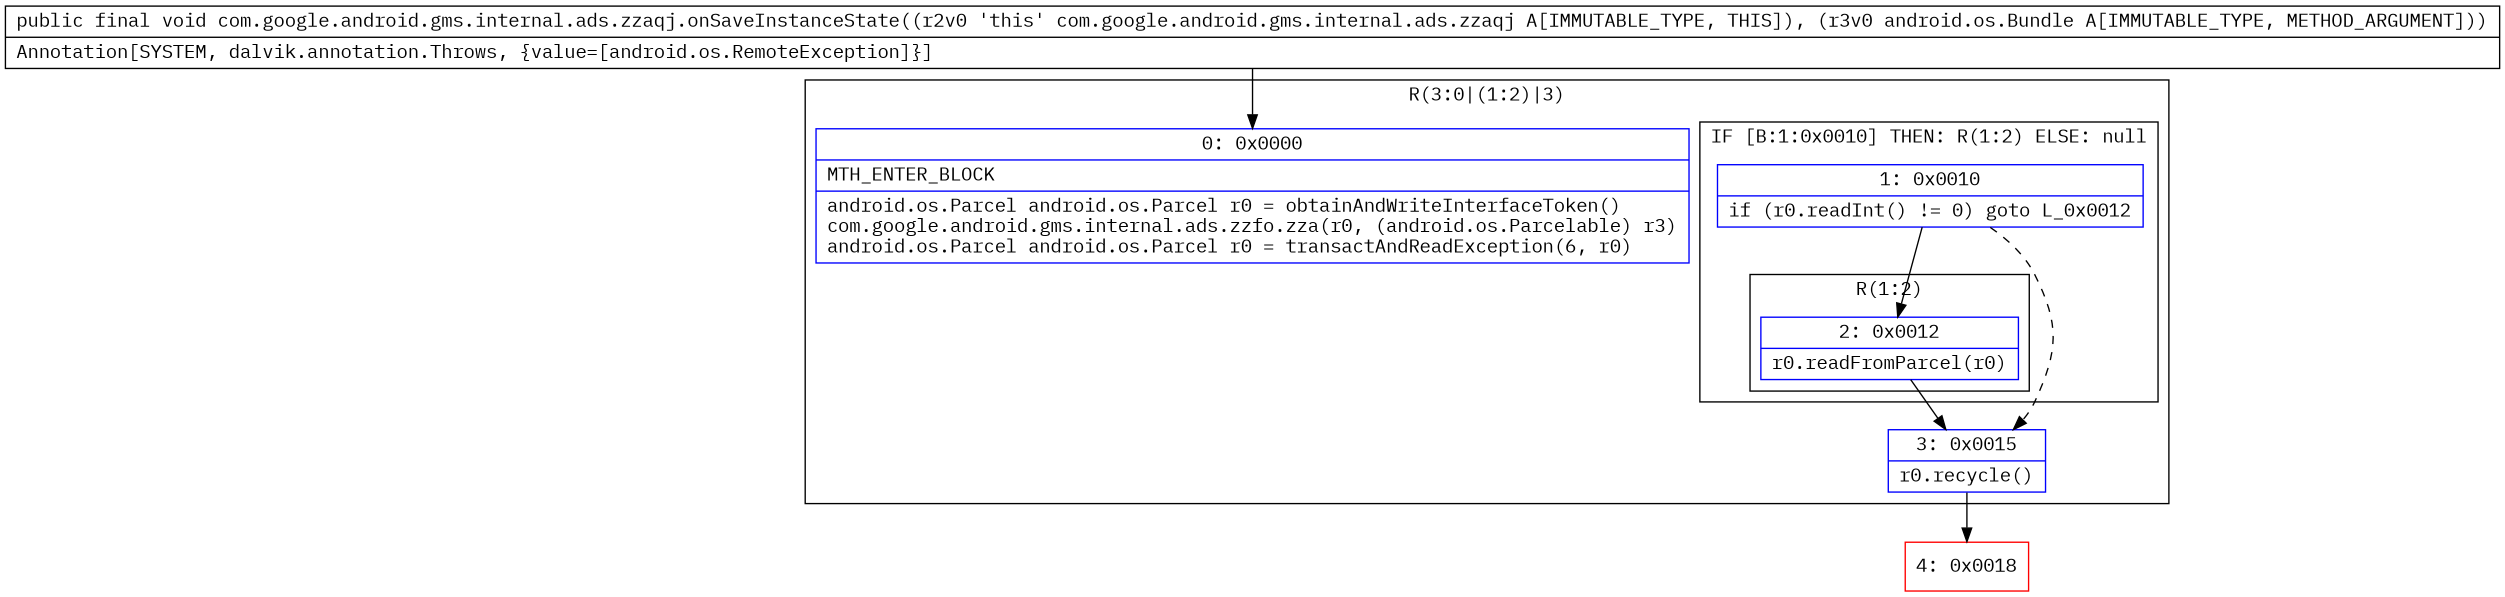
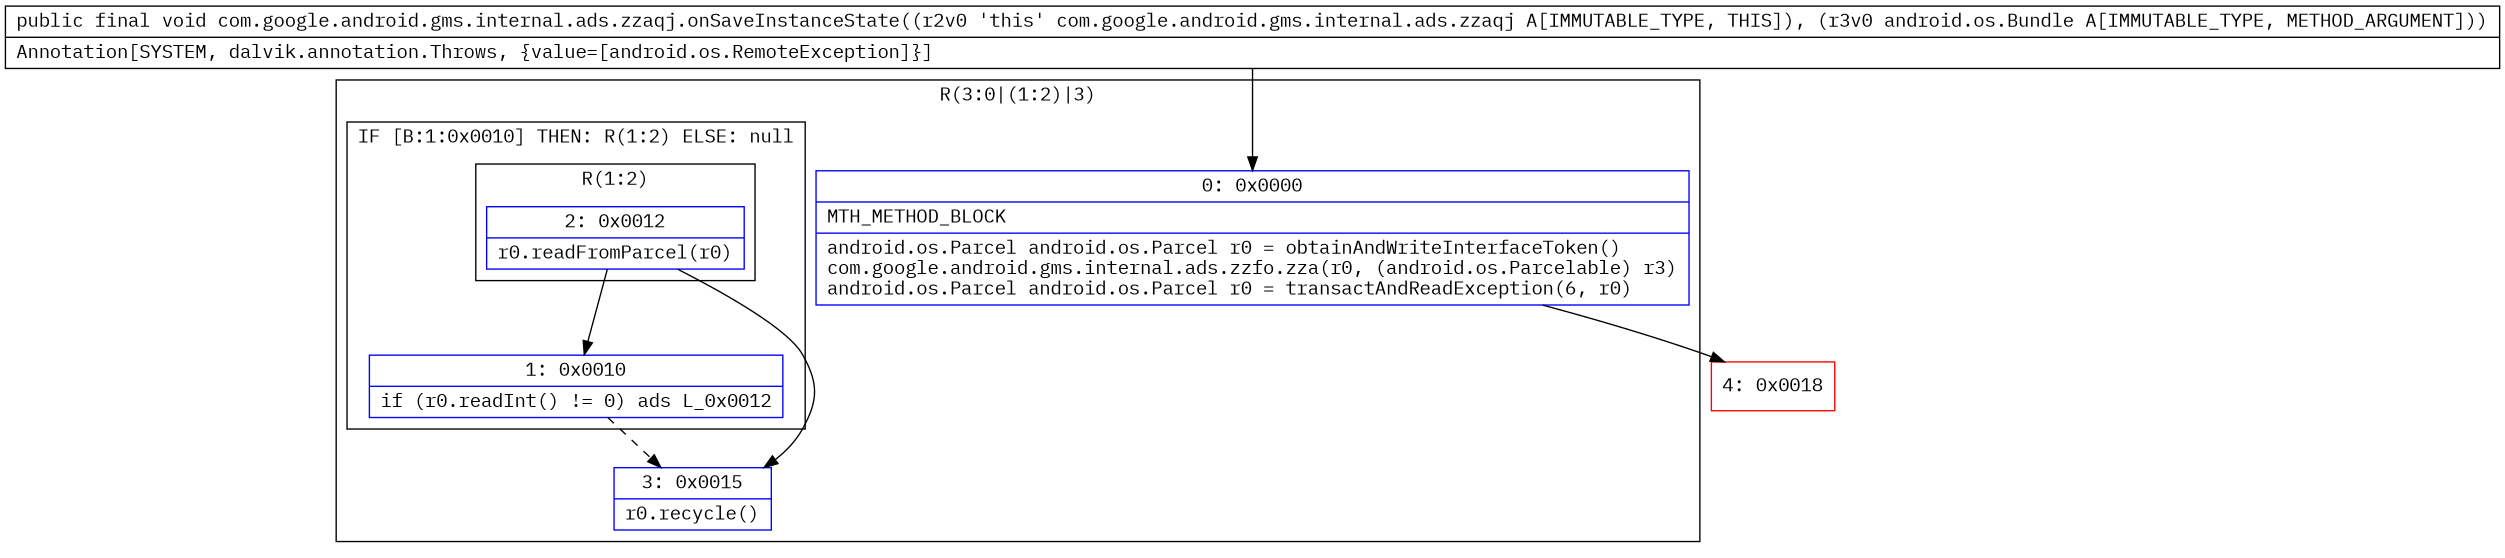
(911, 175) -> (917, 217)
(1930, 211) -> (576, 401)
(1912, 265) -> (598, 305)
(1967, 512) -> (1627, 329)
